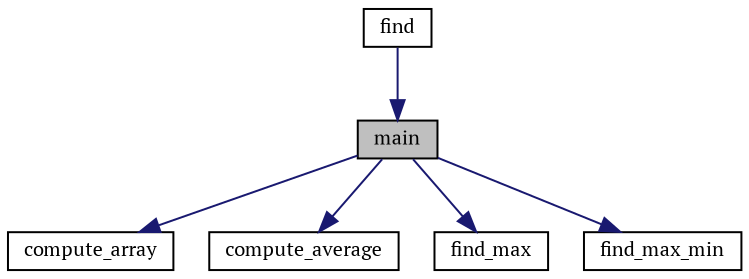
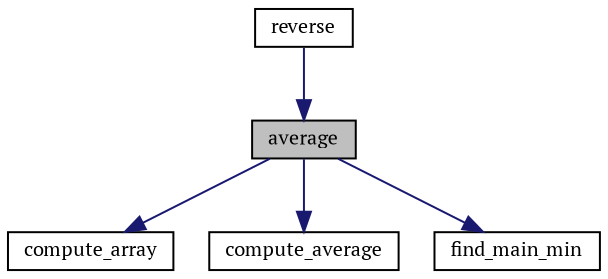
(398, 28) -> (304, 28)
(398, 140) -> (304, 140)
(491, 251) -> none
(663, 251) -> (517, 251)
